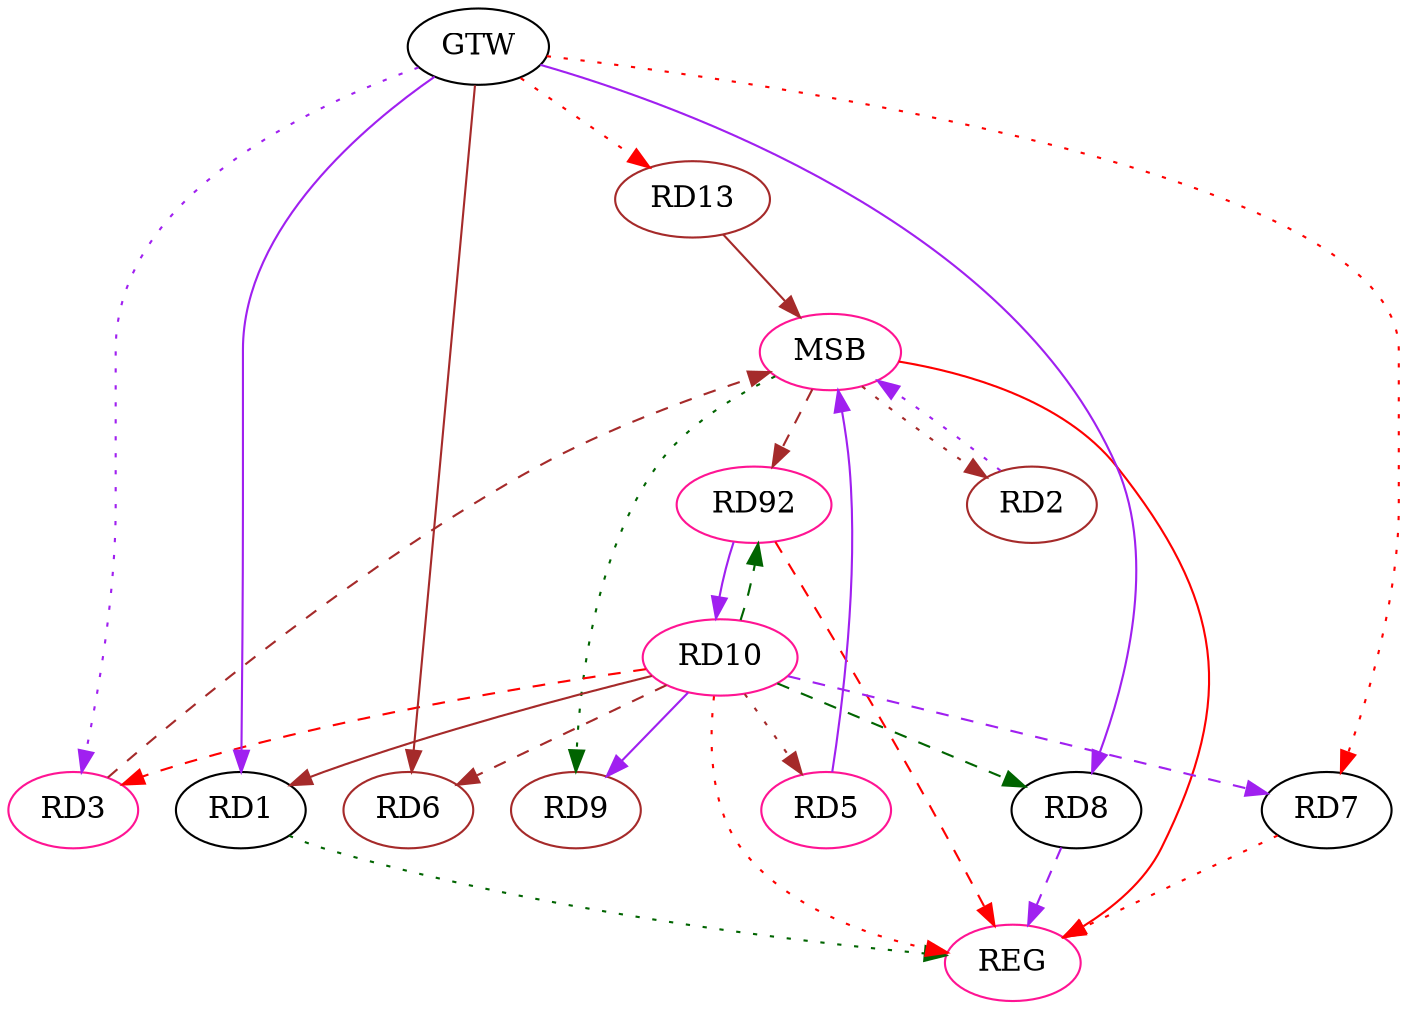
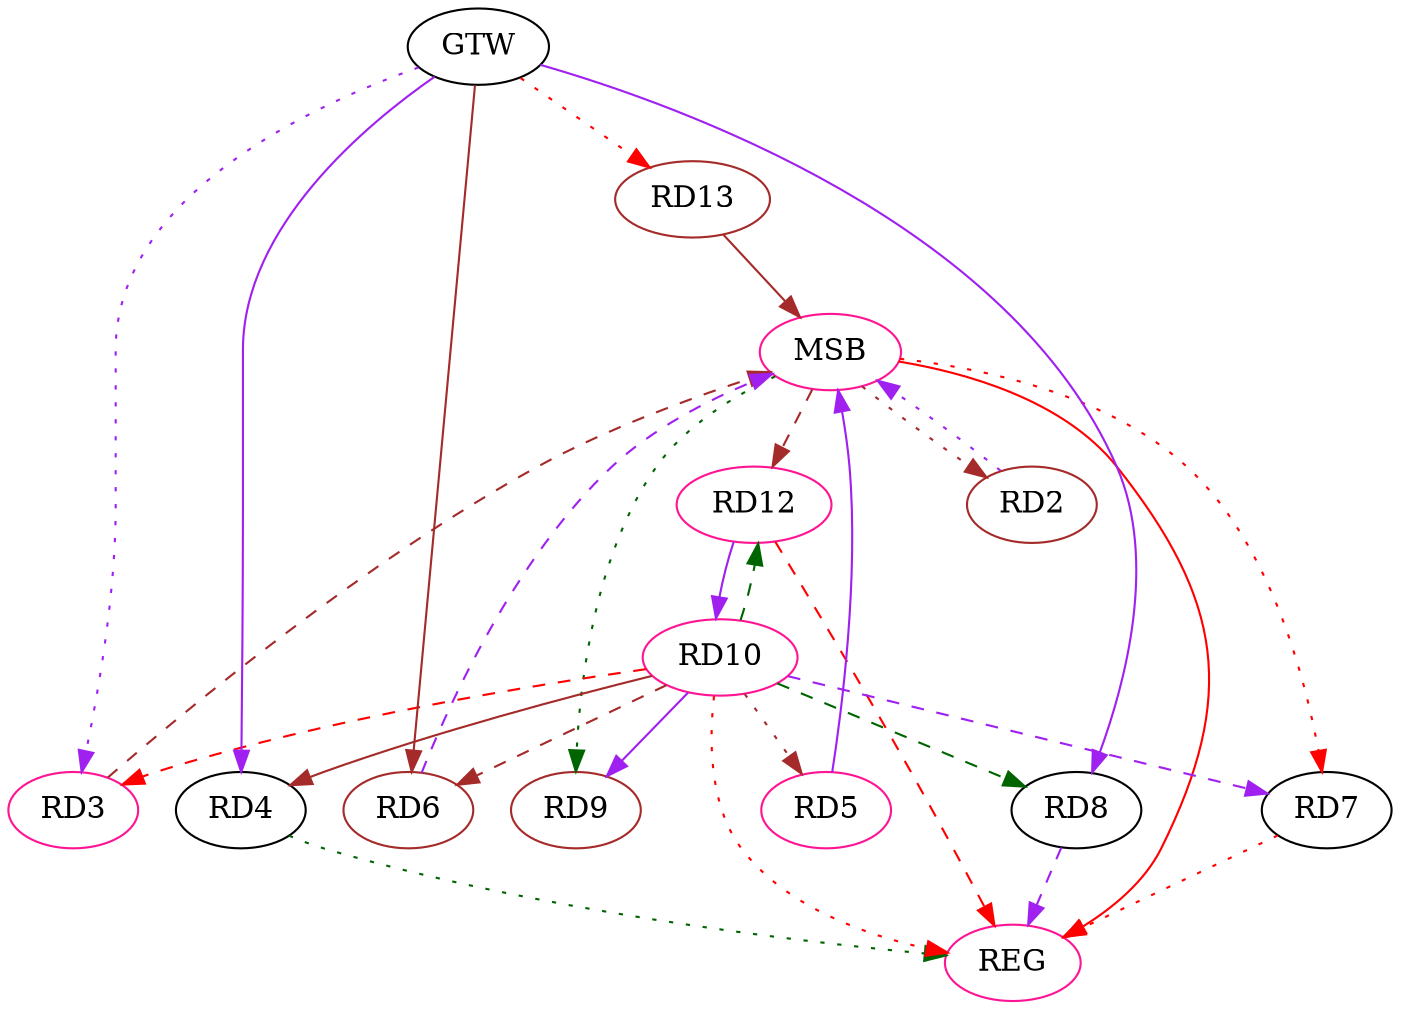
(1203, 192) -> (1189, 469)
(754, 505) -> (754, 505)
none -> (547, 541)
(241, 810) -> (241, 810)
